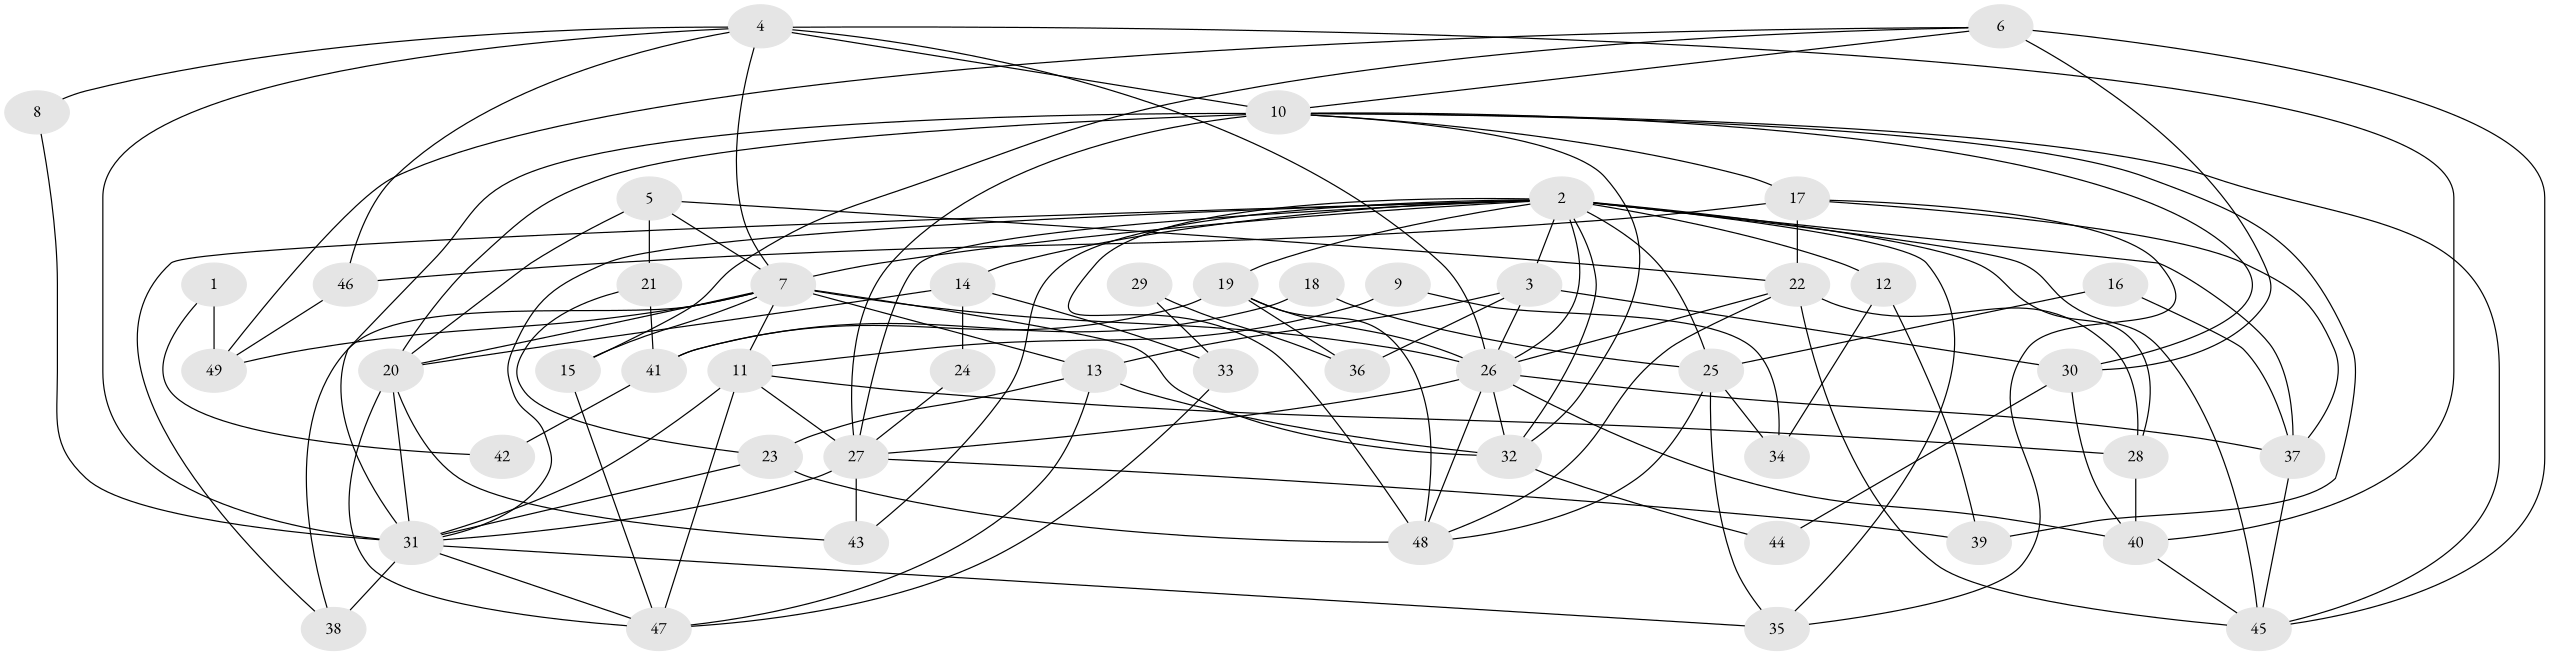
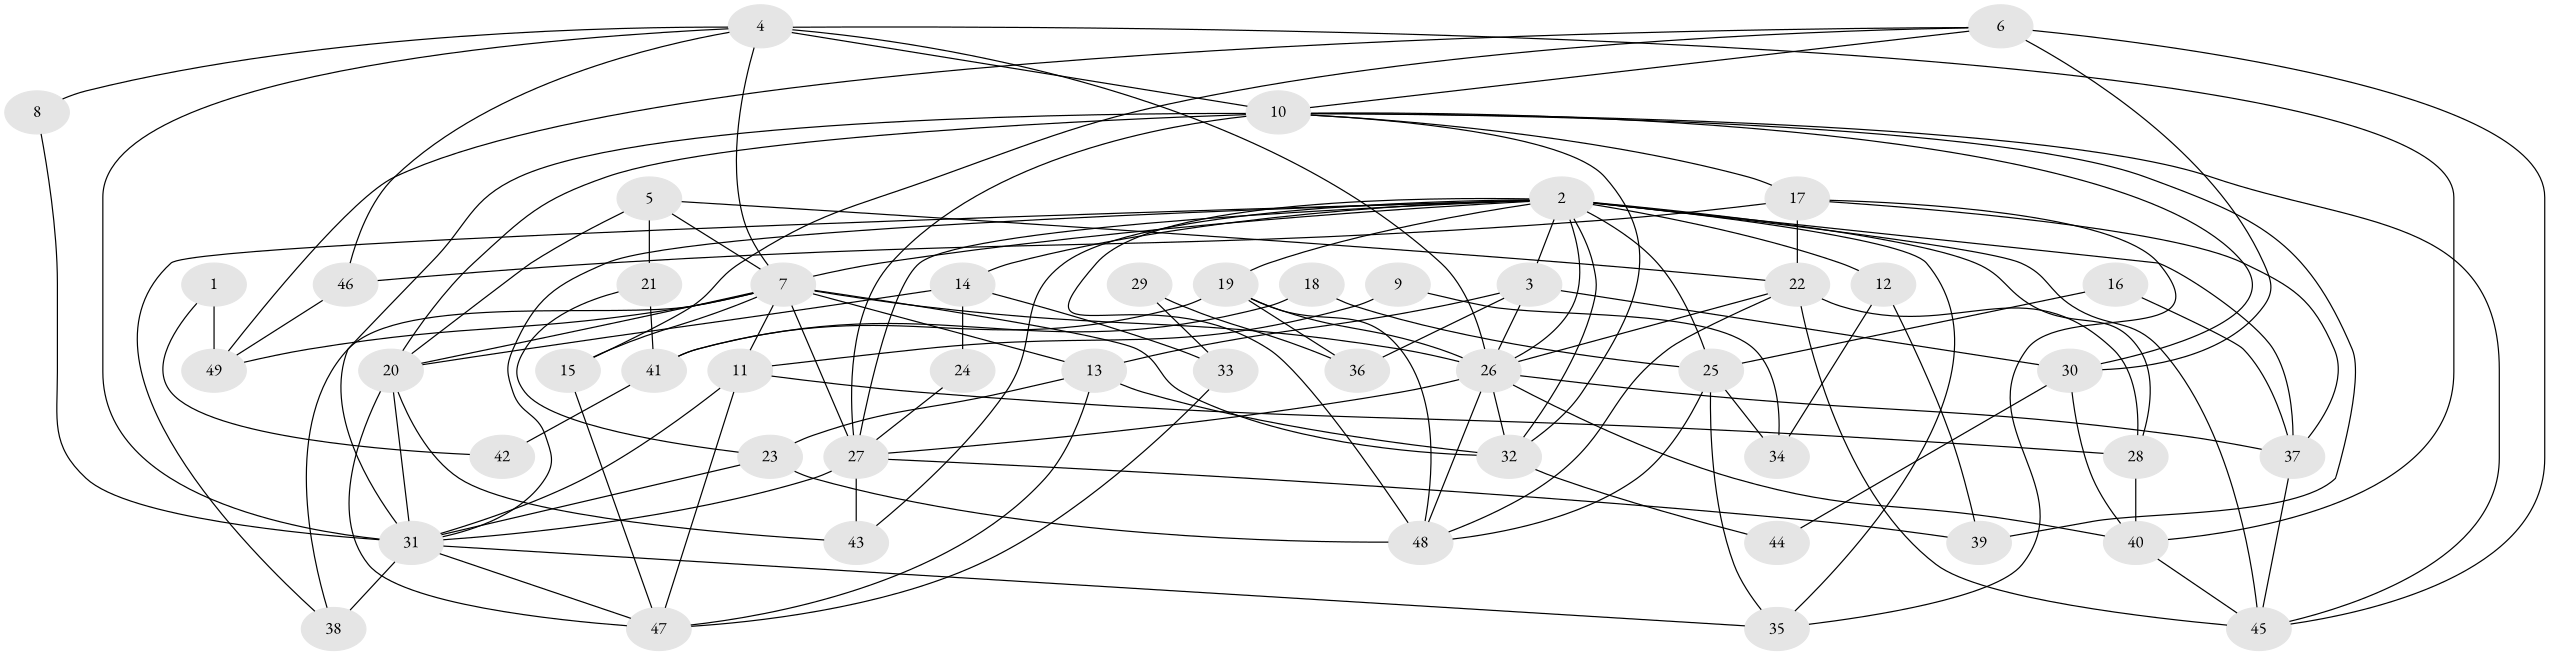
(798, 414) -> (820, 371)
